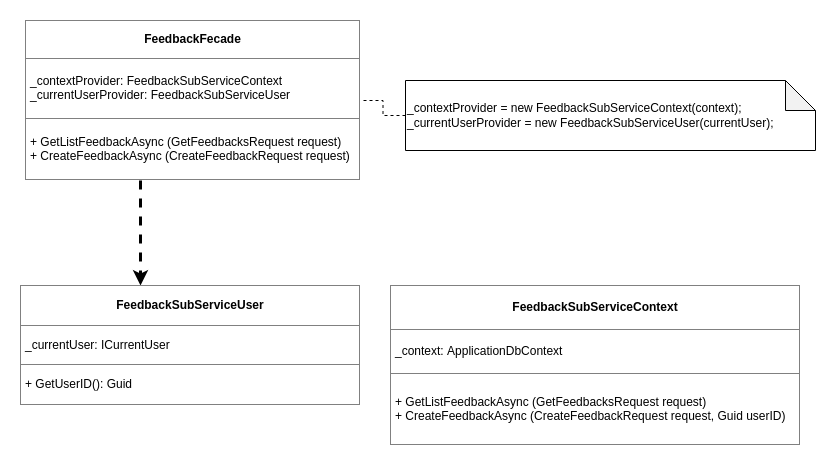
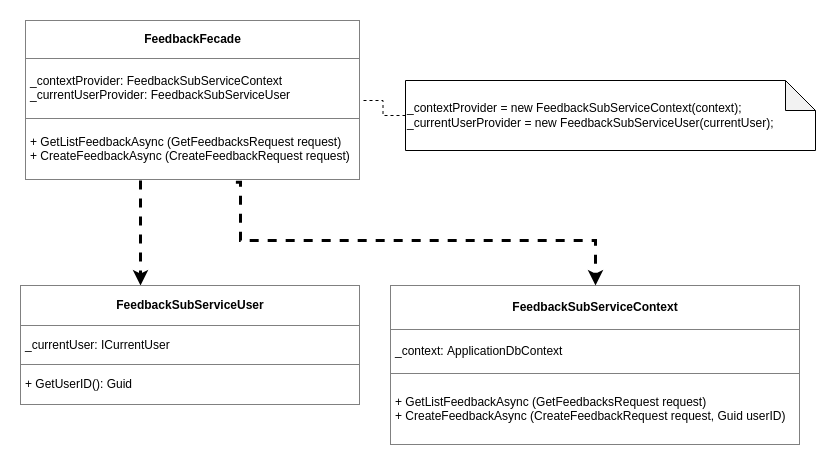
none -> (404, 241)
